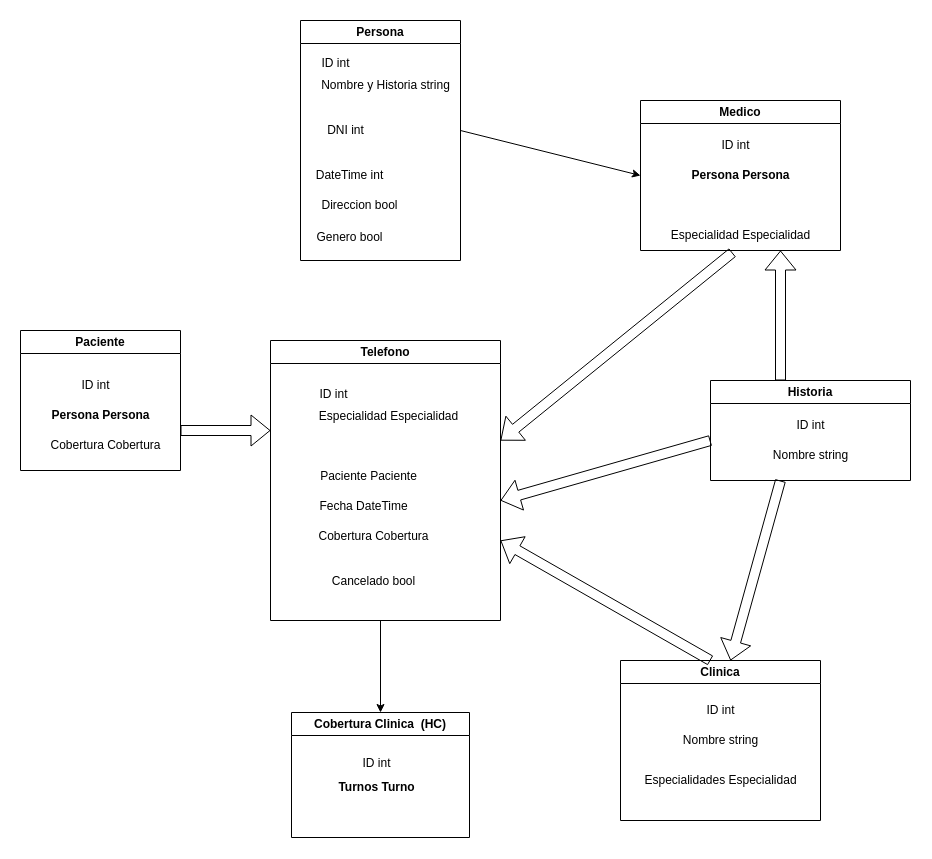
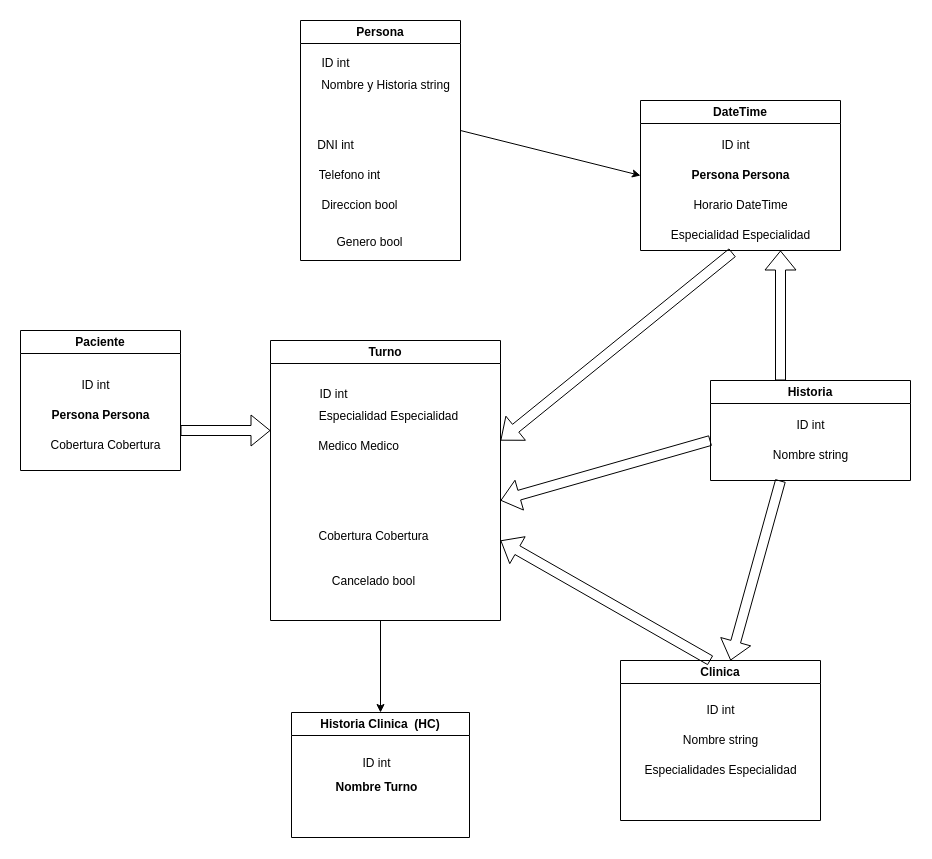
(741, 113) -> (741, 113)
(346, 131) -> (336, 146)
(350, 176) -> (350, 176)
none -> (741, 206)
(350, 238) -> (370, 243)
(386, 353) -> (386, 353)
none -> (358, 447)
(368, 477) -> none
(363, 507) -> none
(381, 725) -> (381, 725)
(721, 781) -> (721, 771)
(377, 788) -> (377, 788)
